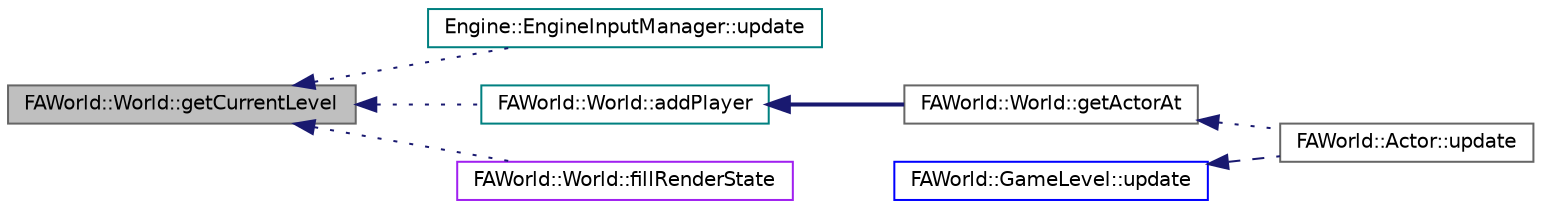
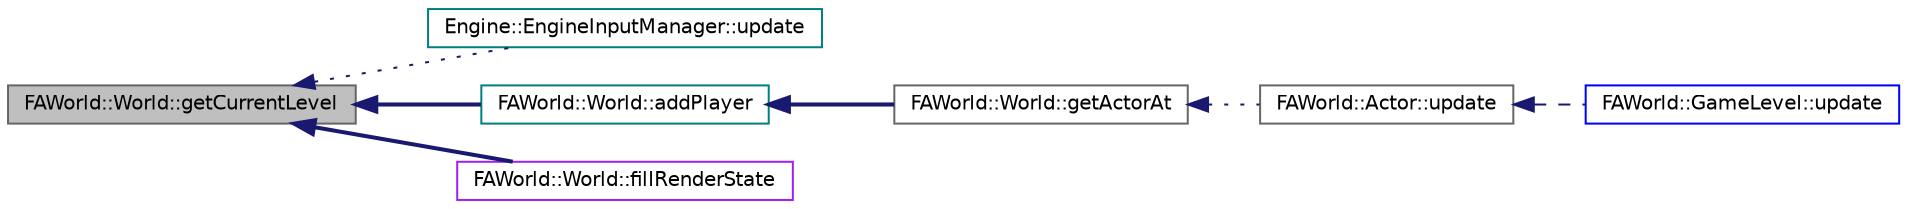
(429, 105) -> (429, 105)
(413, 144) -> (413, 144)
(1254, 159) -> (1560, 105)
